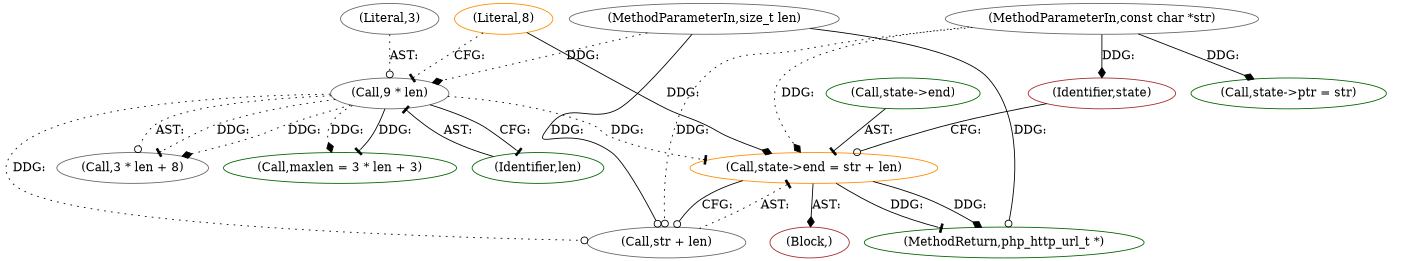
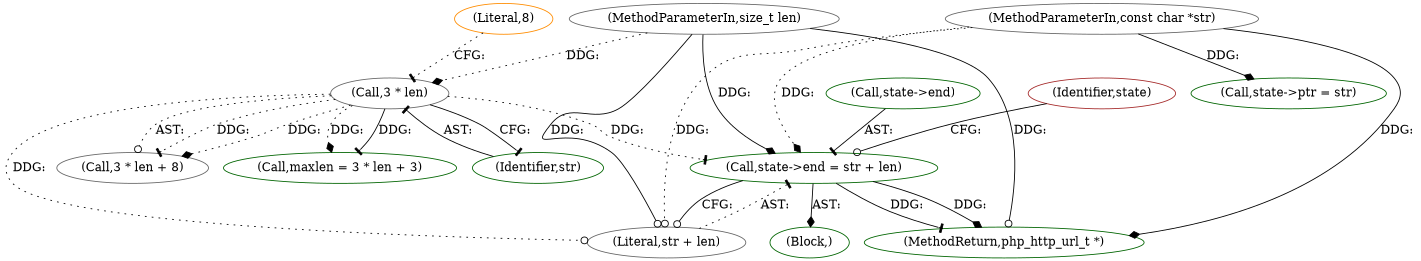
(390, 19) -> none
(1102, 51) -> (1369, 138)
(390, 93) -> (390, 93)
(648, 99) -> (715, 103)
(538, 168) -> (538, 168)
(814, 168) -> (814, 168)
(667, 243) -> (667, 243)
(810, 243) -> (810, 243)
